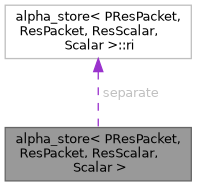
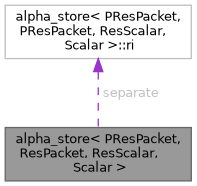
(98, 32) -> (98, 32)
